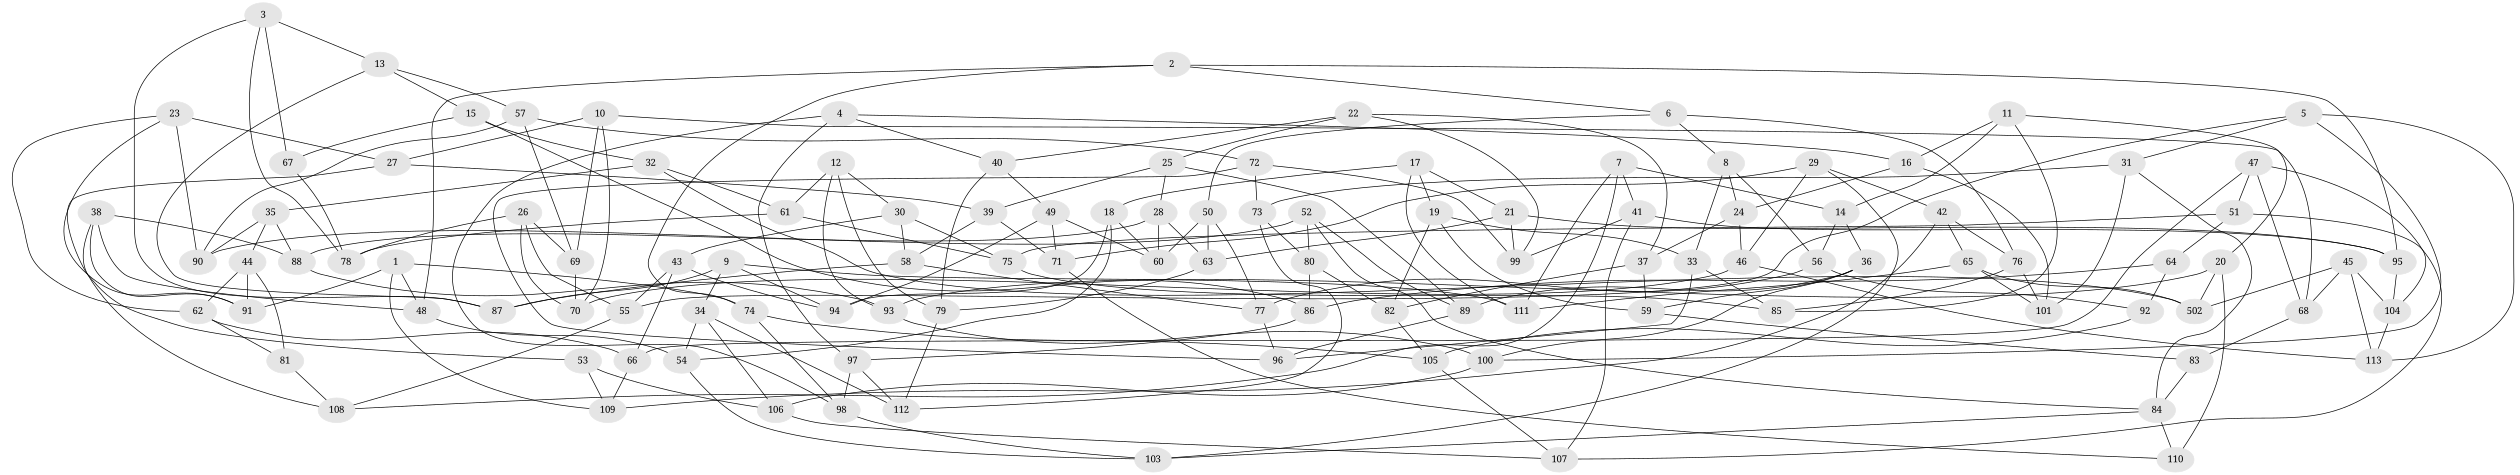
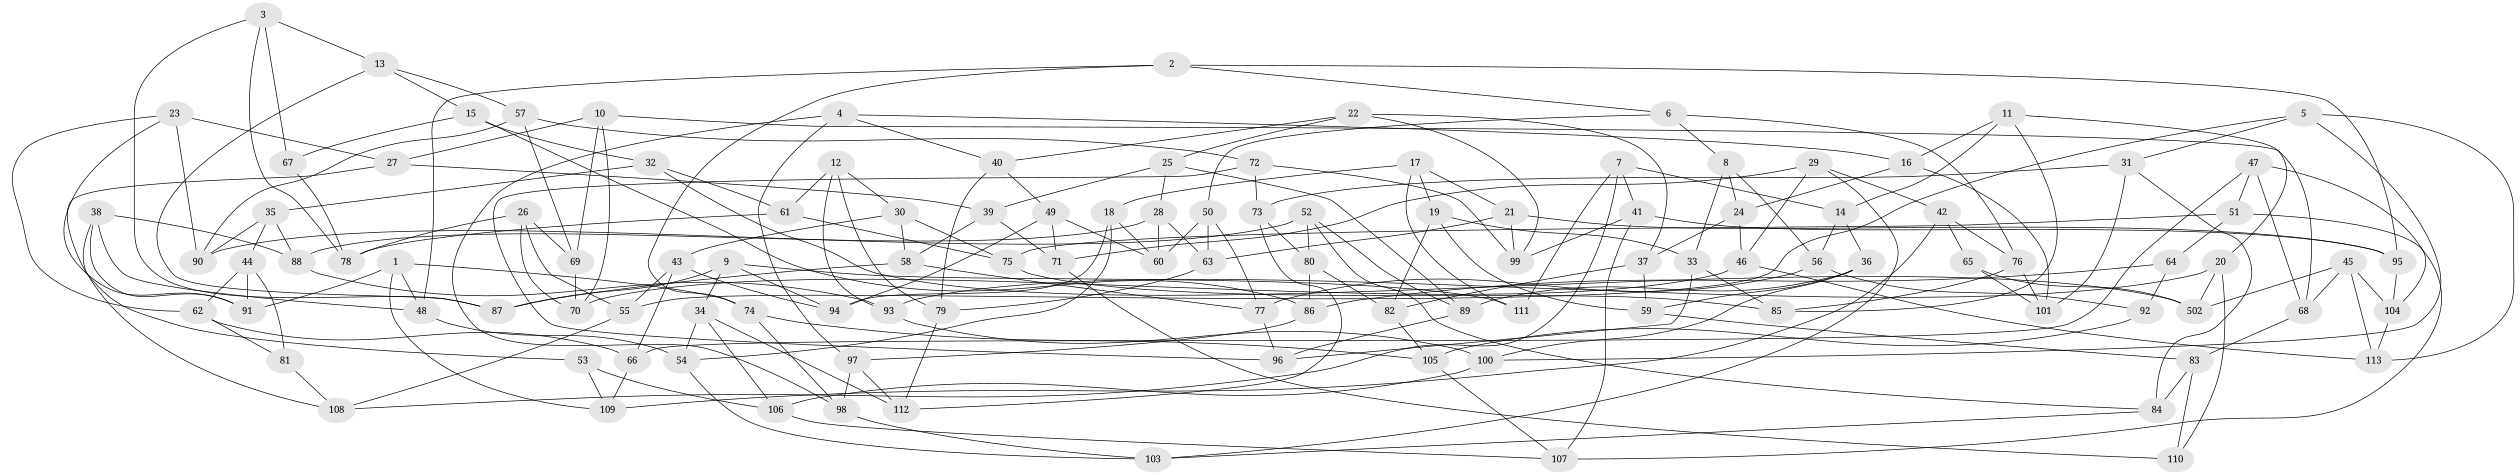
(1745, 288) -> none
(2166, 435) -> (2185, 410)
